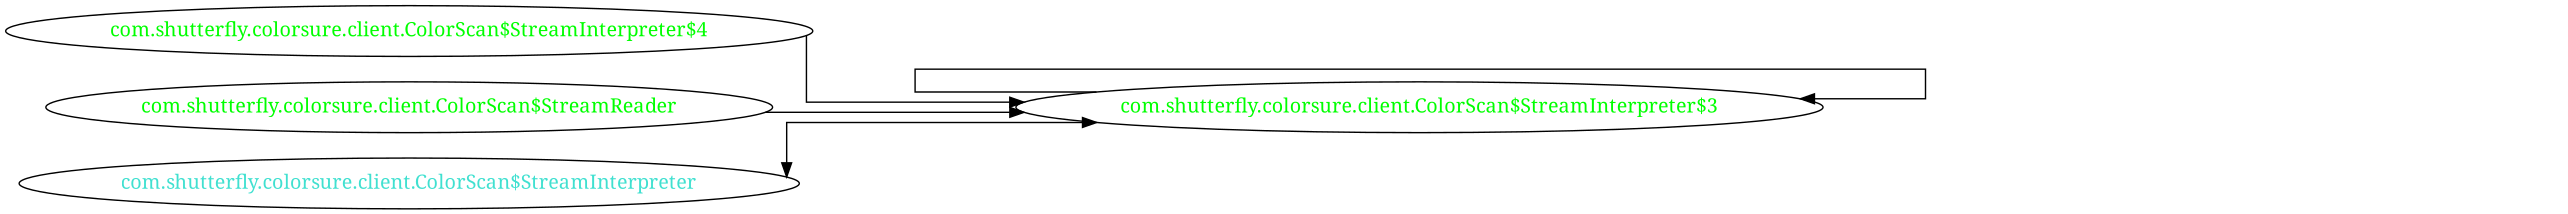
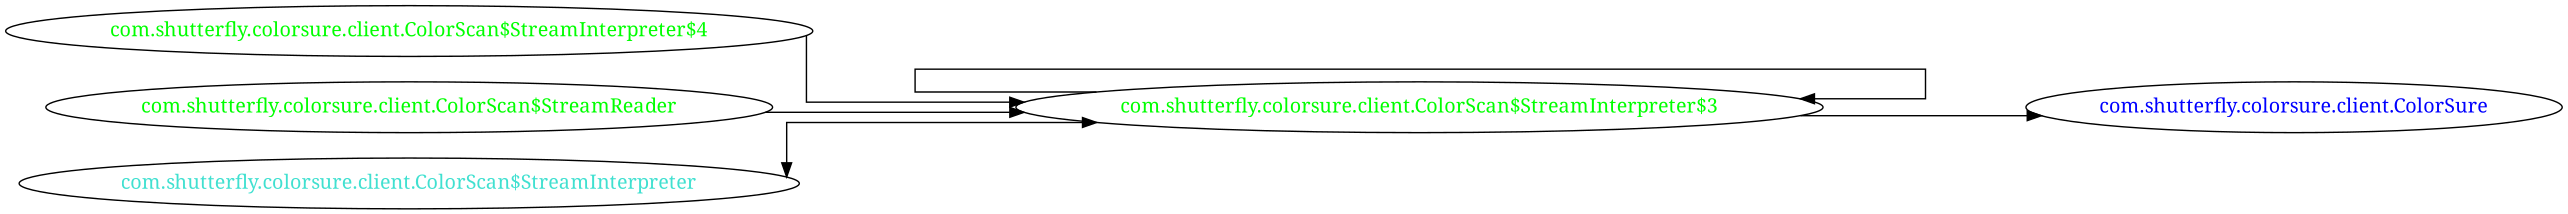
none -> (2294, 107)
